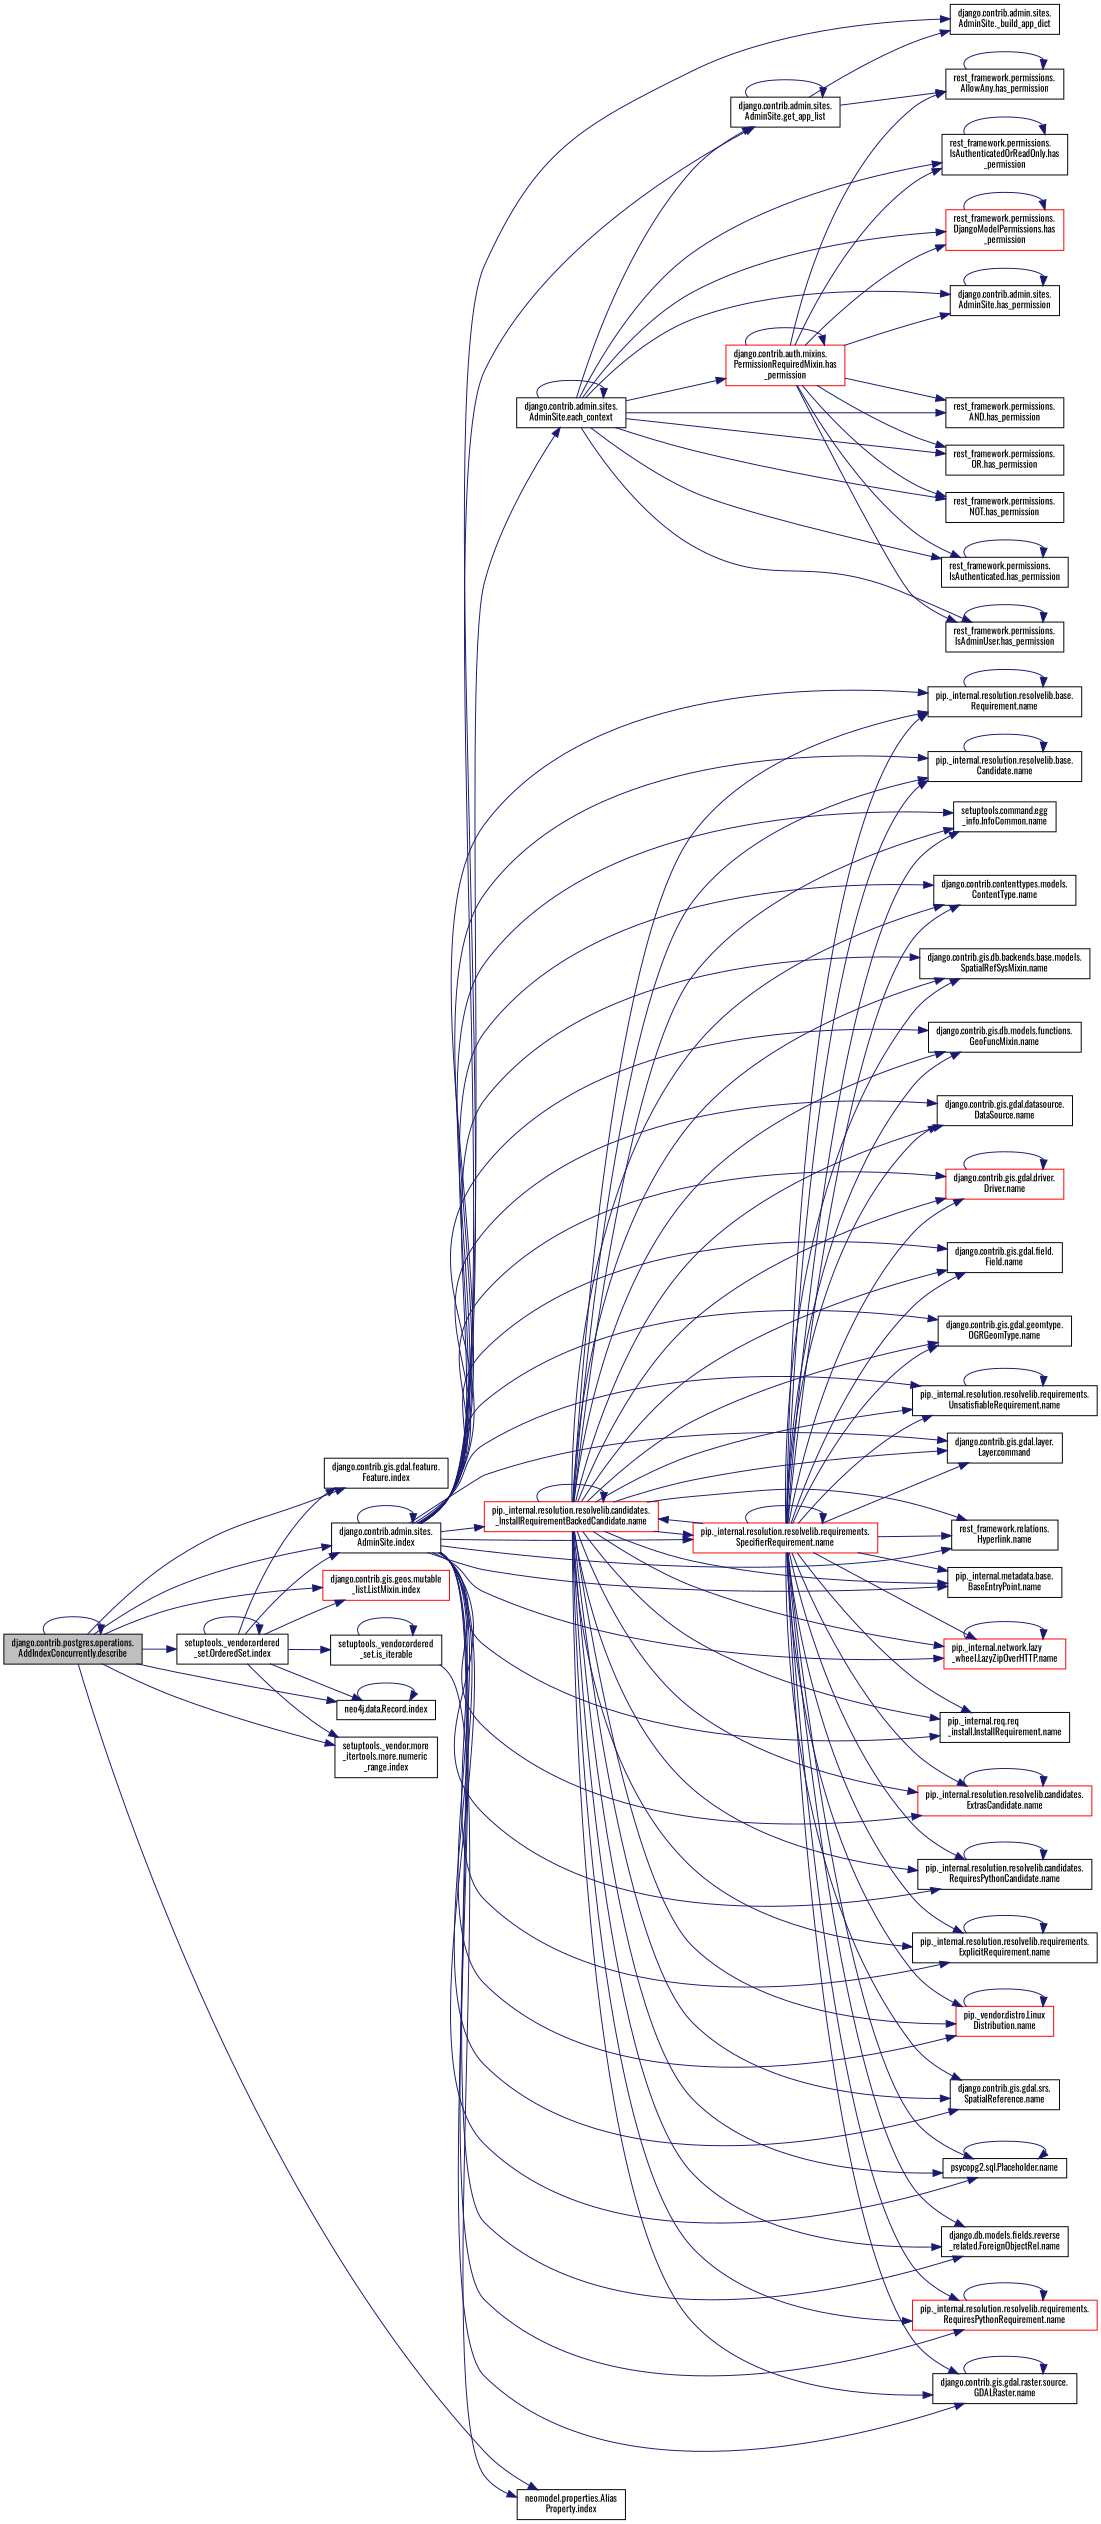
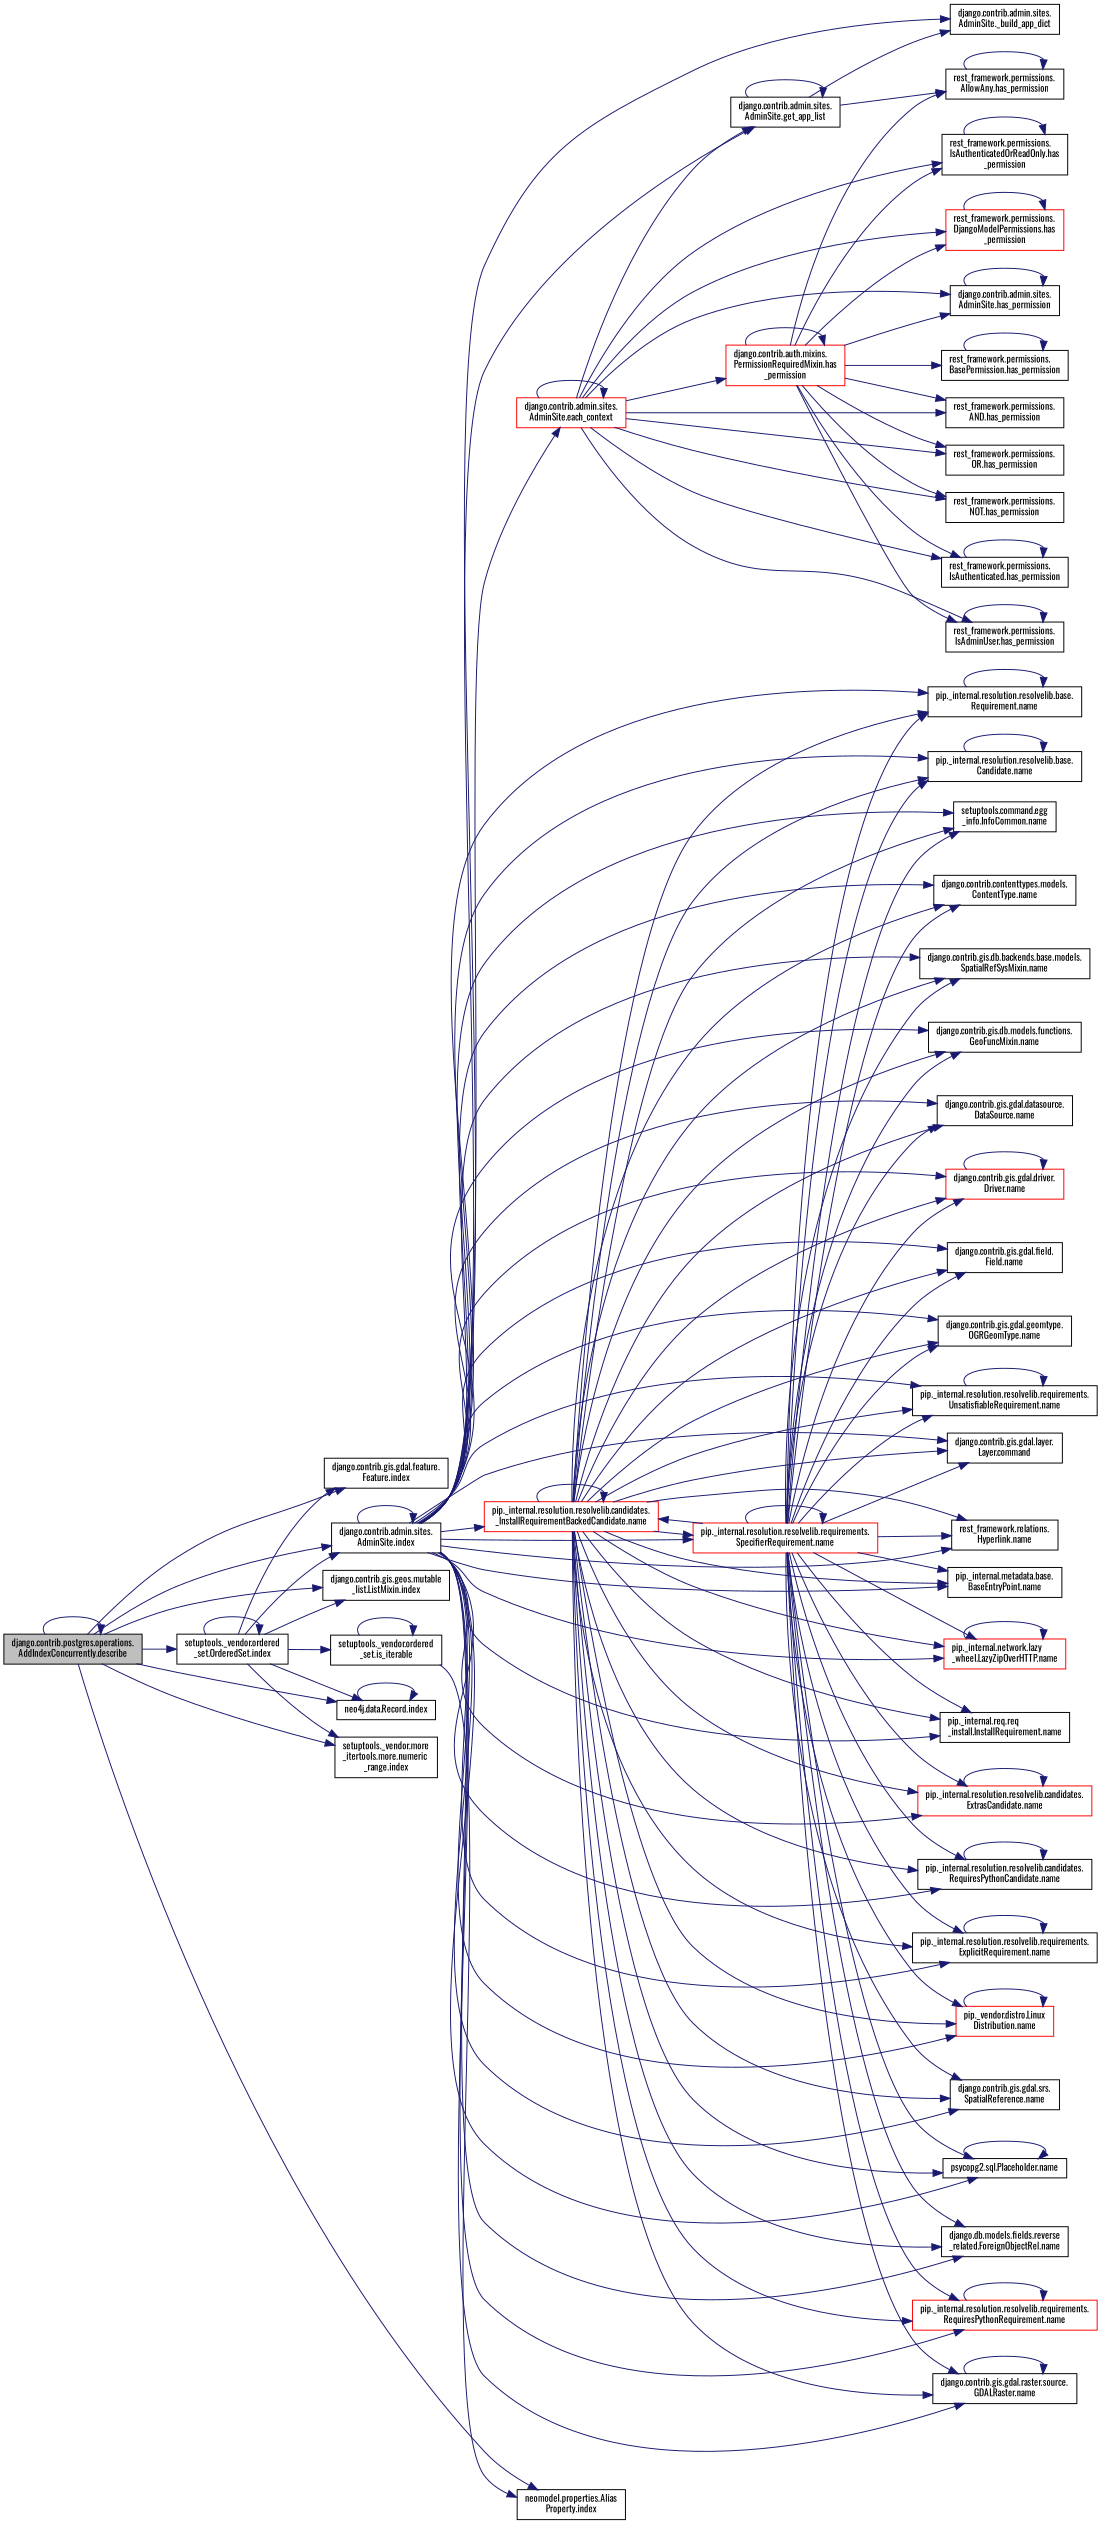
none -> (1005, 365)
(571, 413) -> (571, 413)
(386, 1585) -> (386, 1585)
